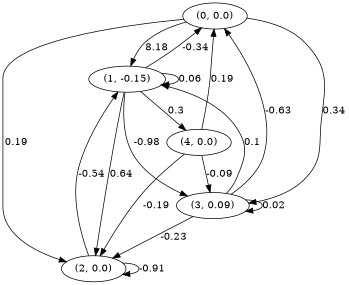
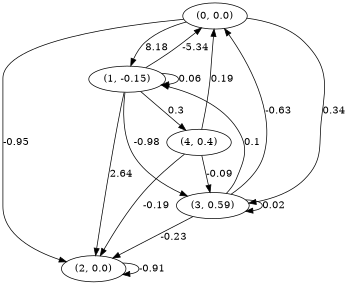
(196, 48) -> (196, 48)
(16, 142) -> (16, 142)
(199, 142) -> (199, 142)
(78, 173) -> none
(121, 174) -> (121, 174)
(213, 206) -> (213, 206)
